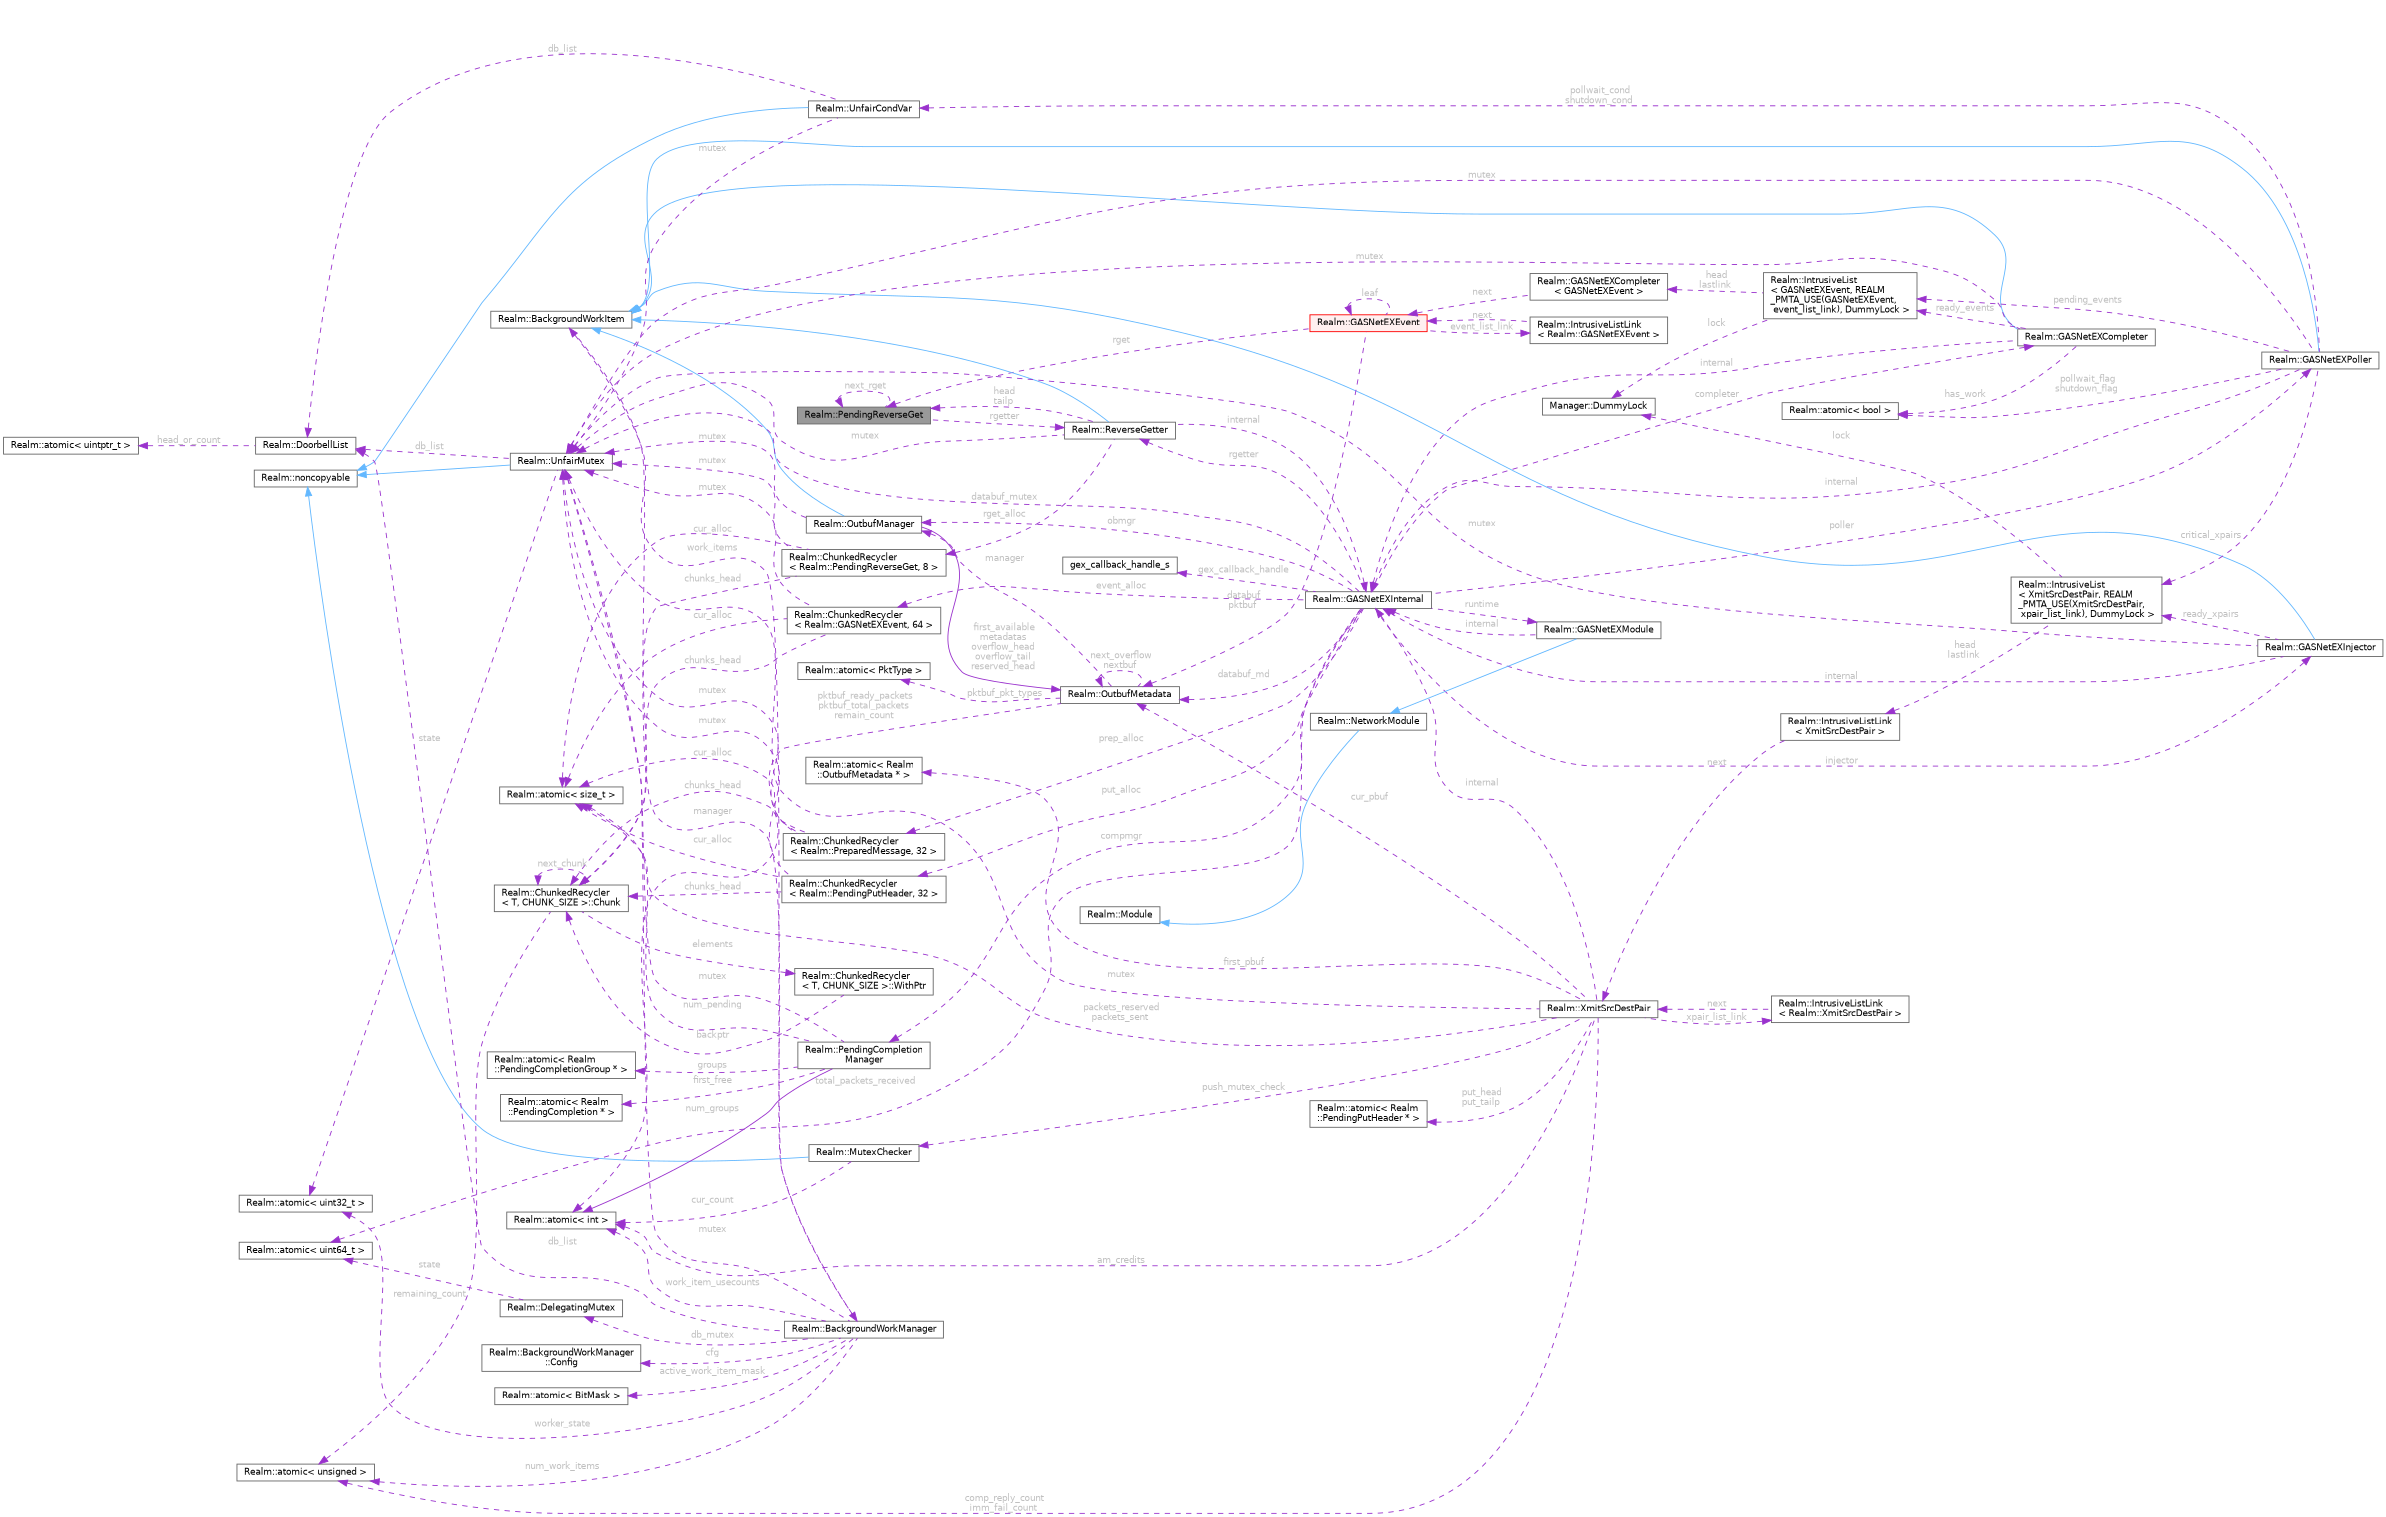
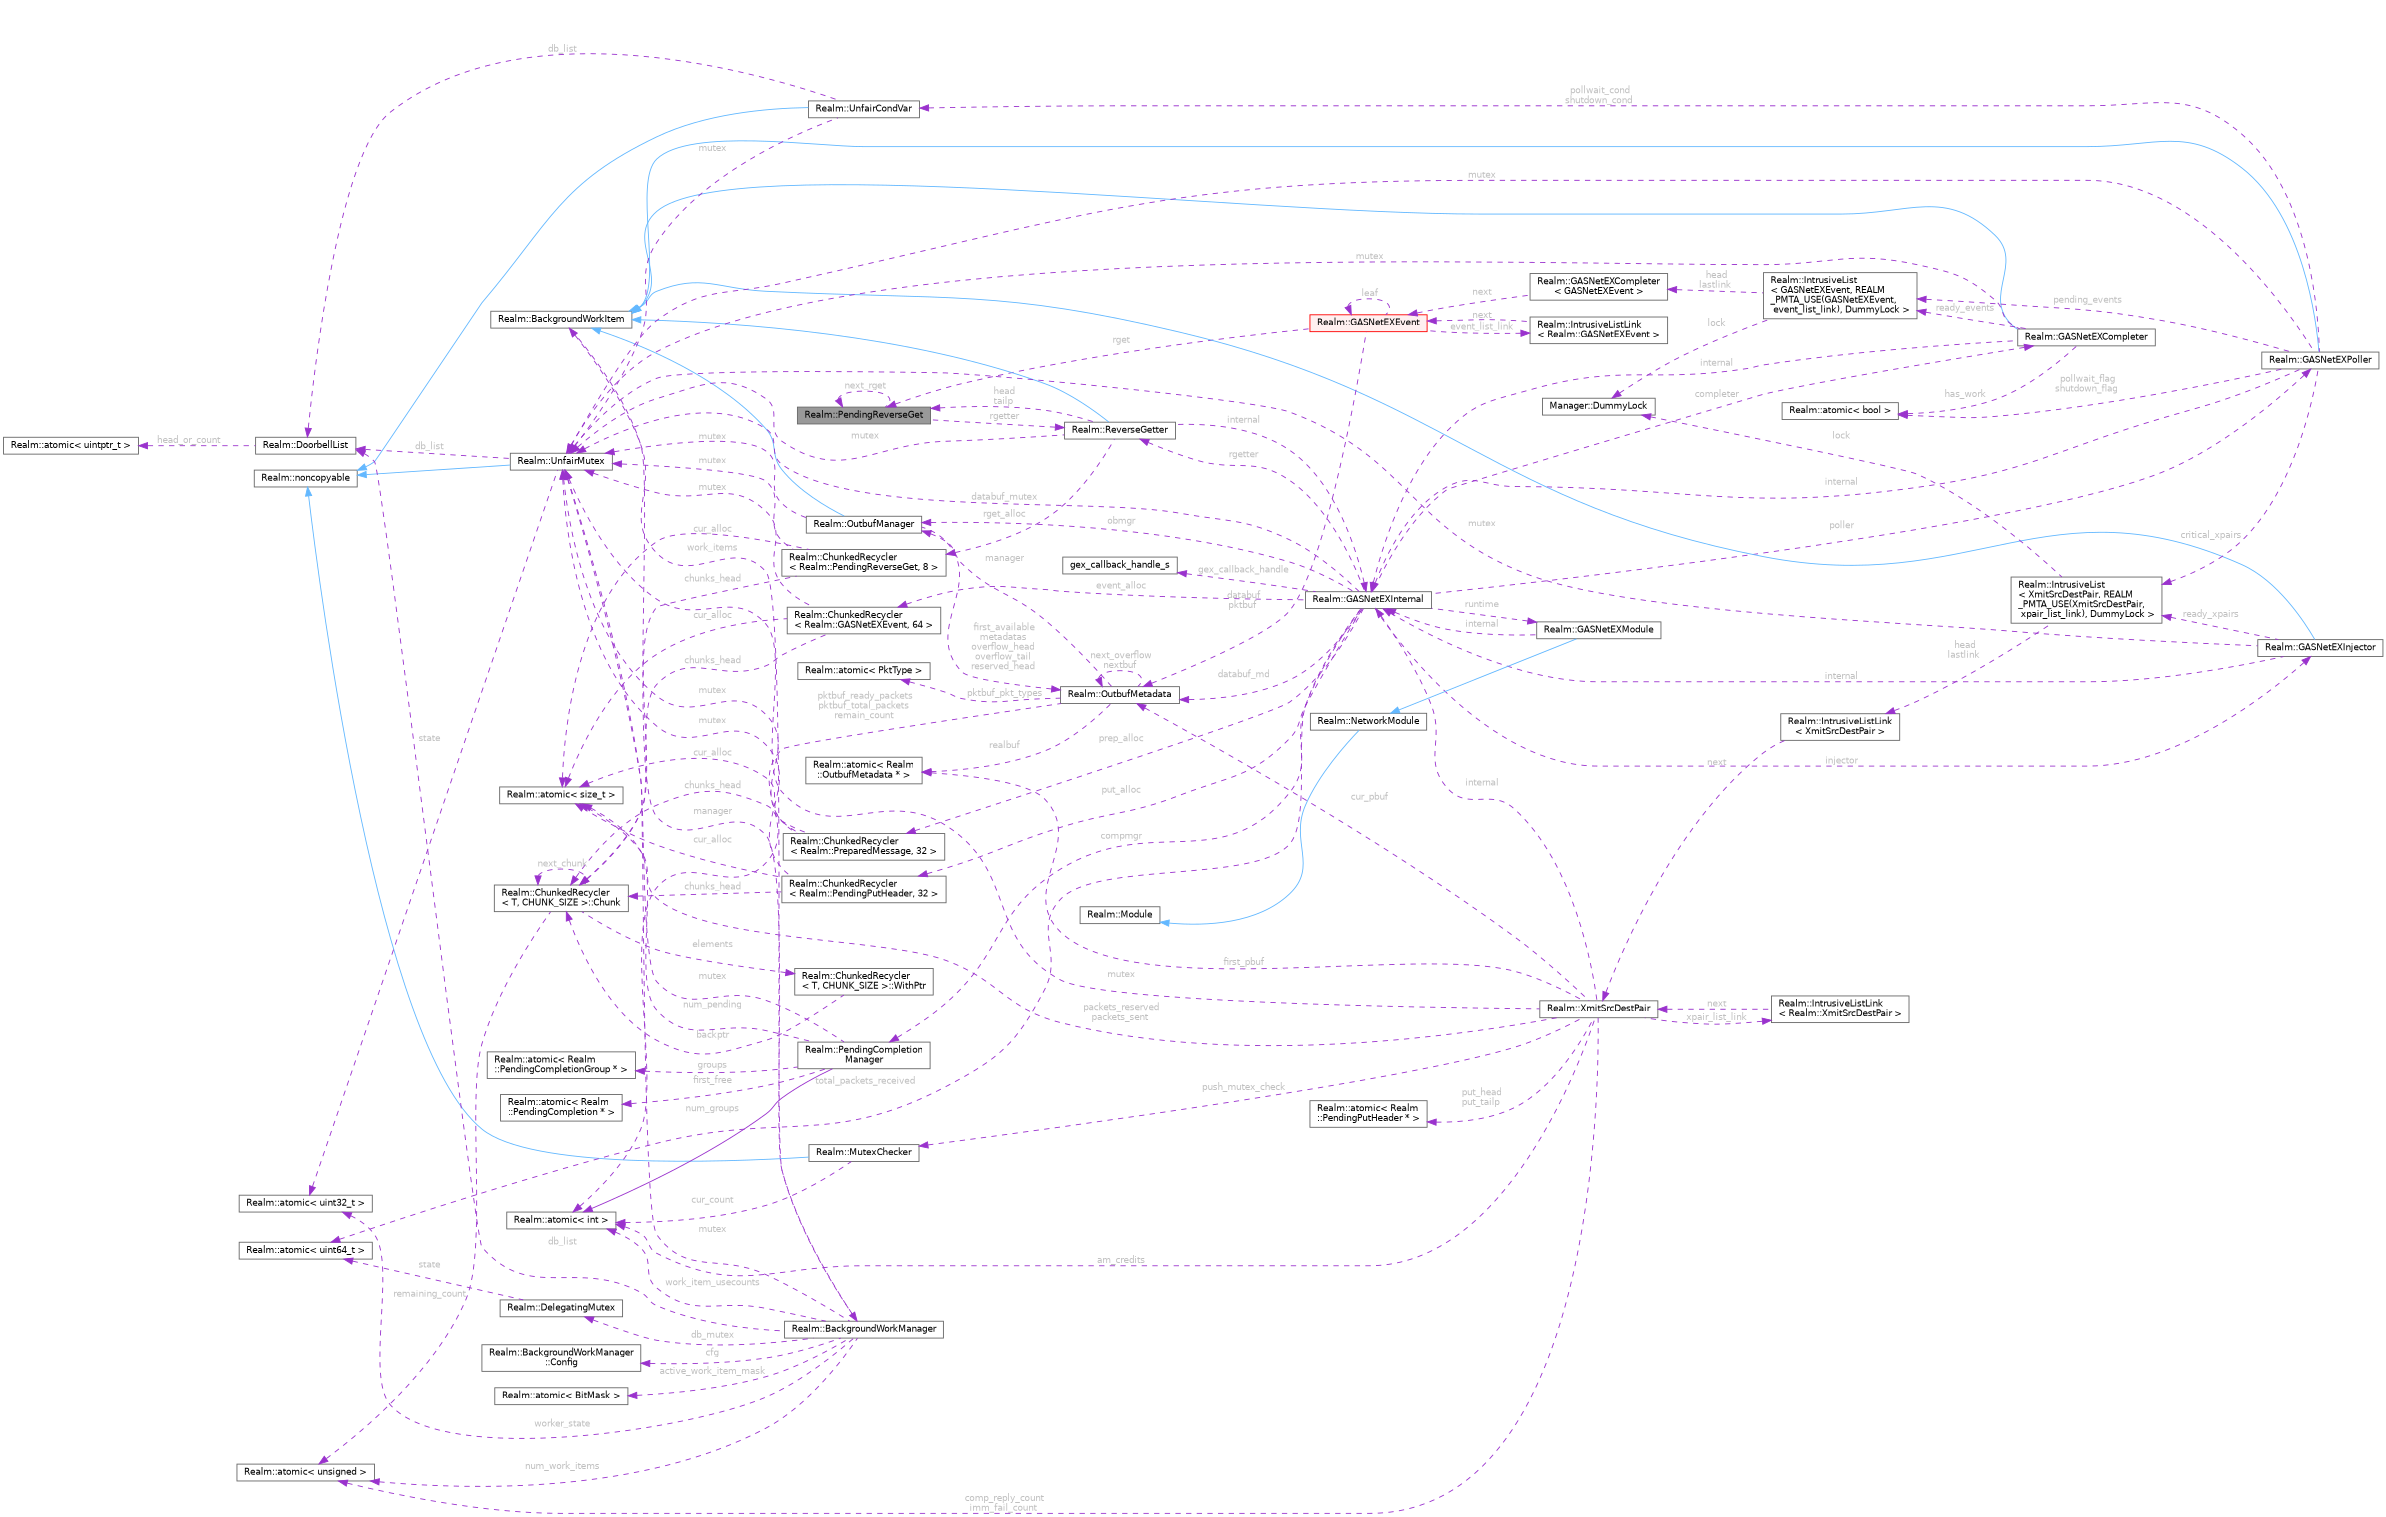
(948, 638) -> (948, 638)
none -> (1029, 757)
